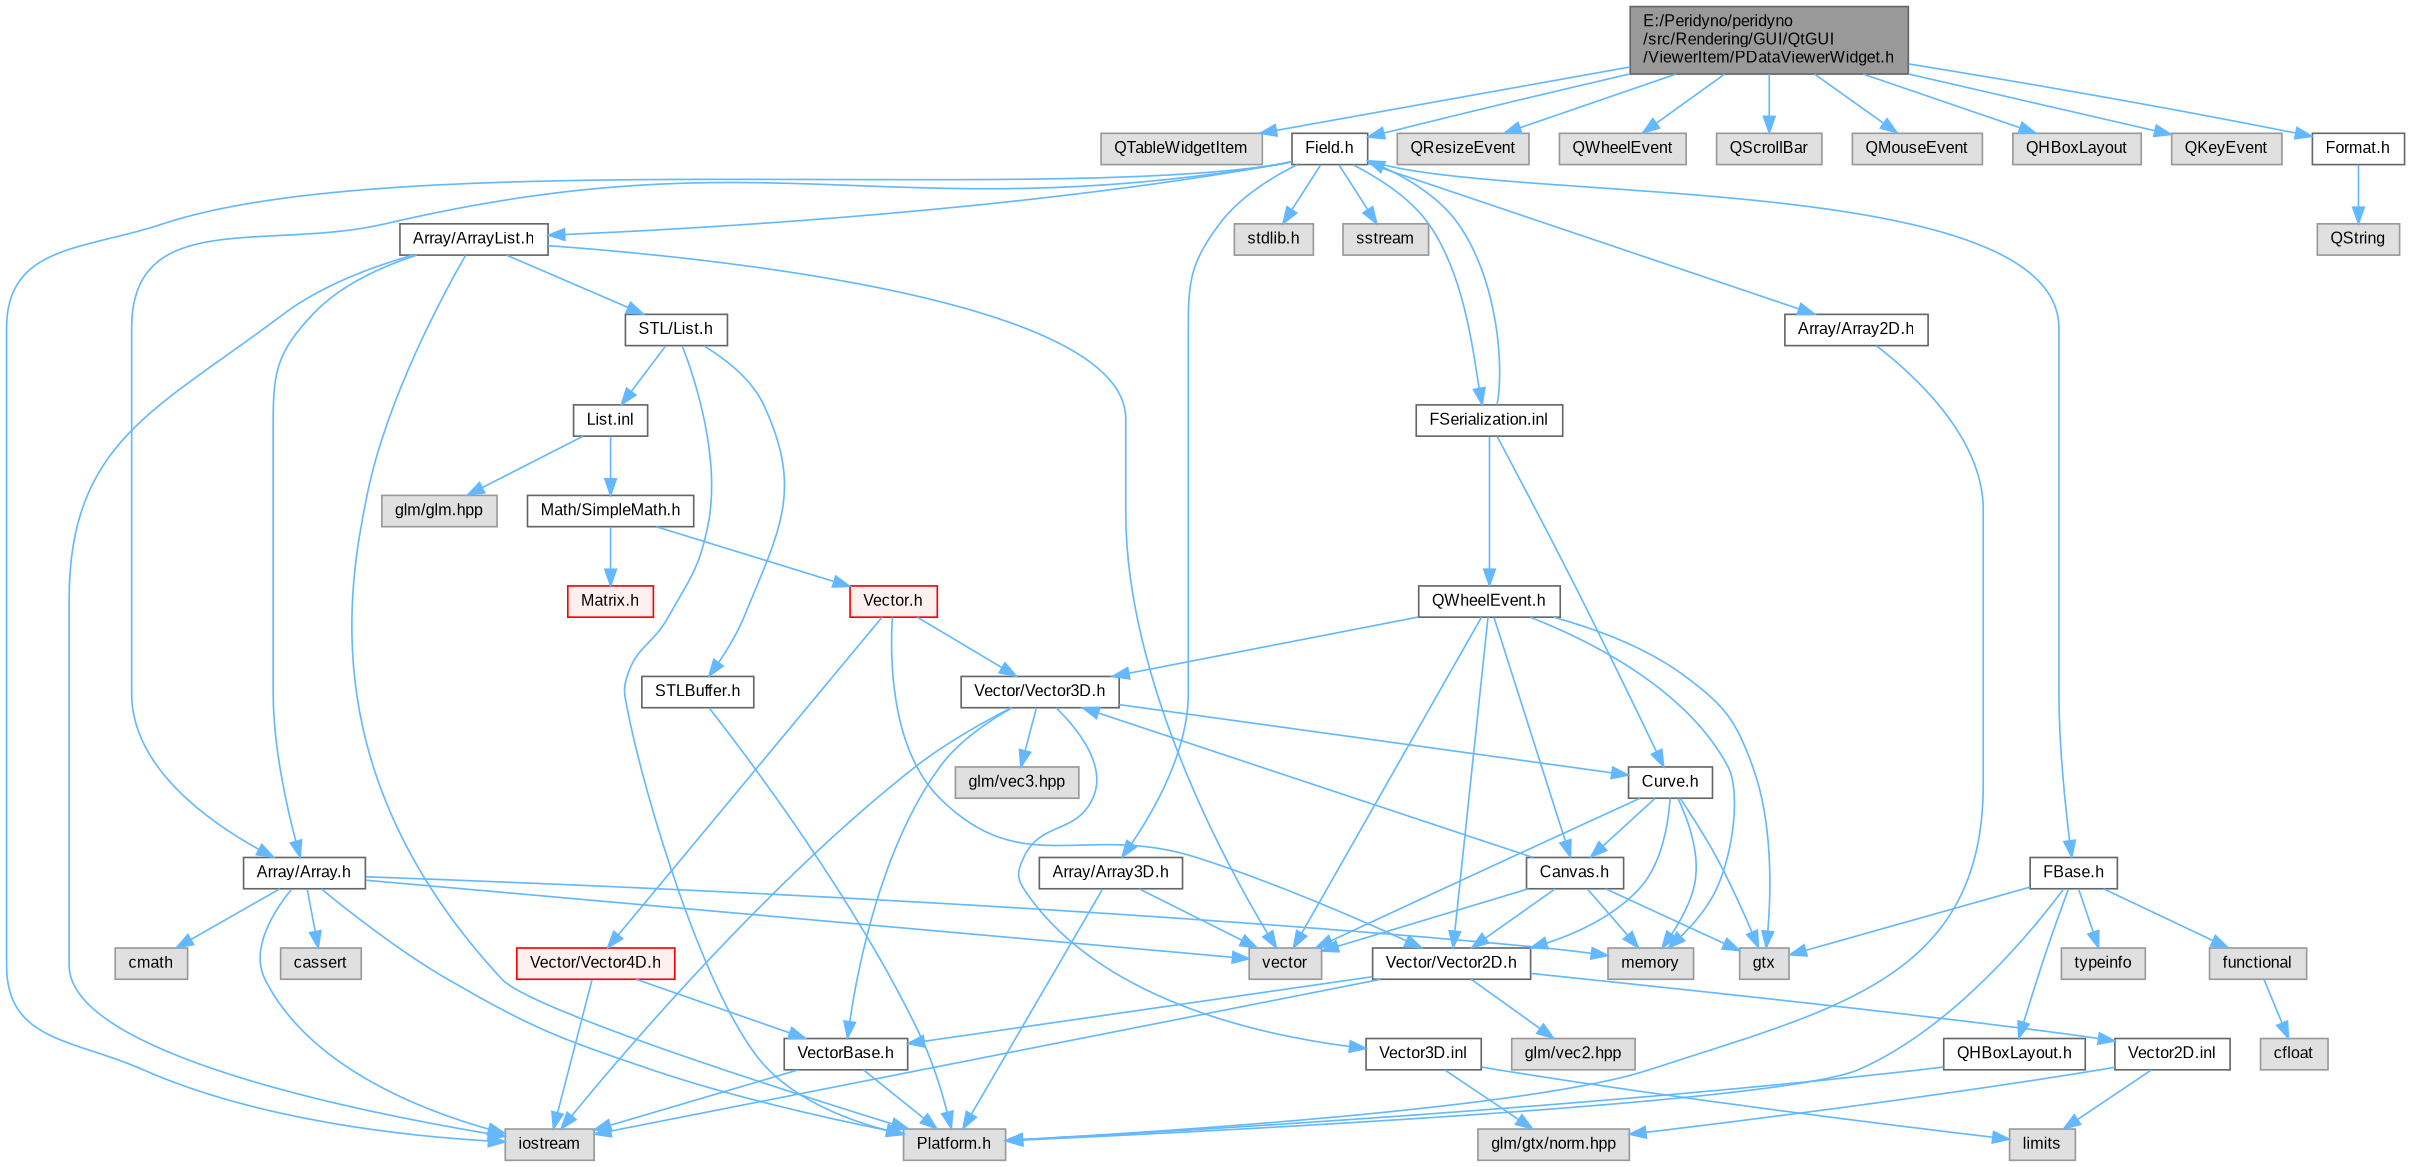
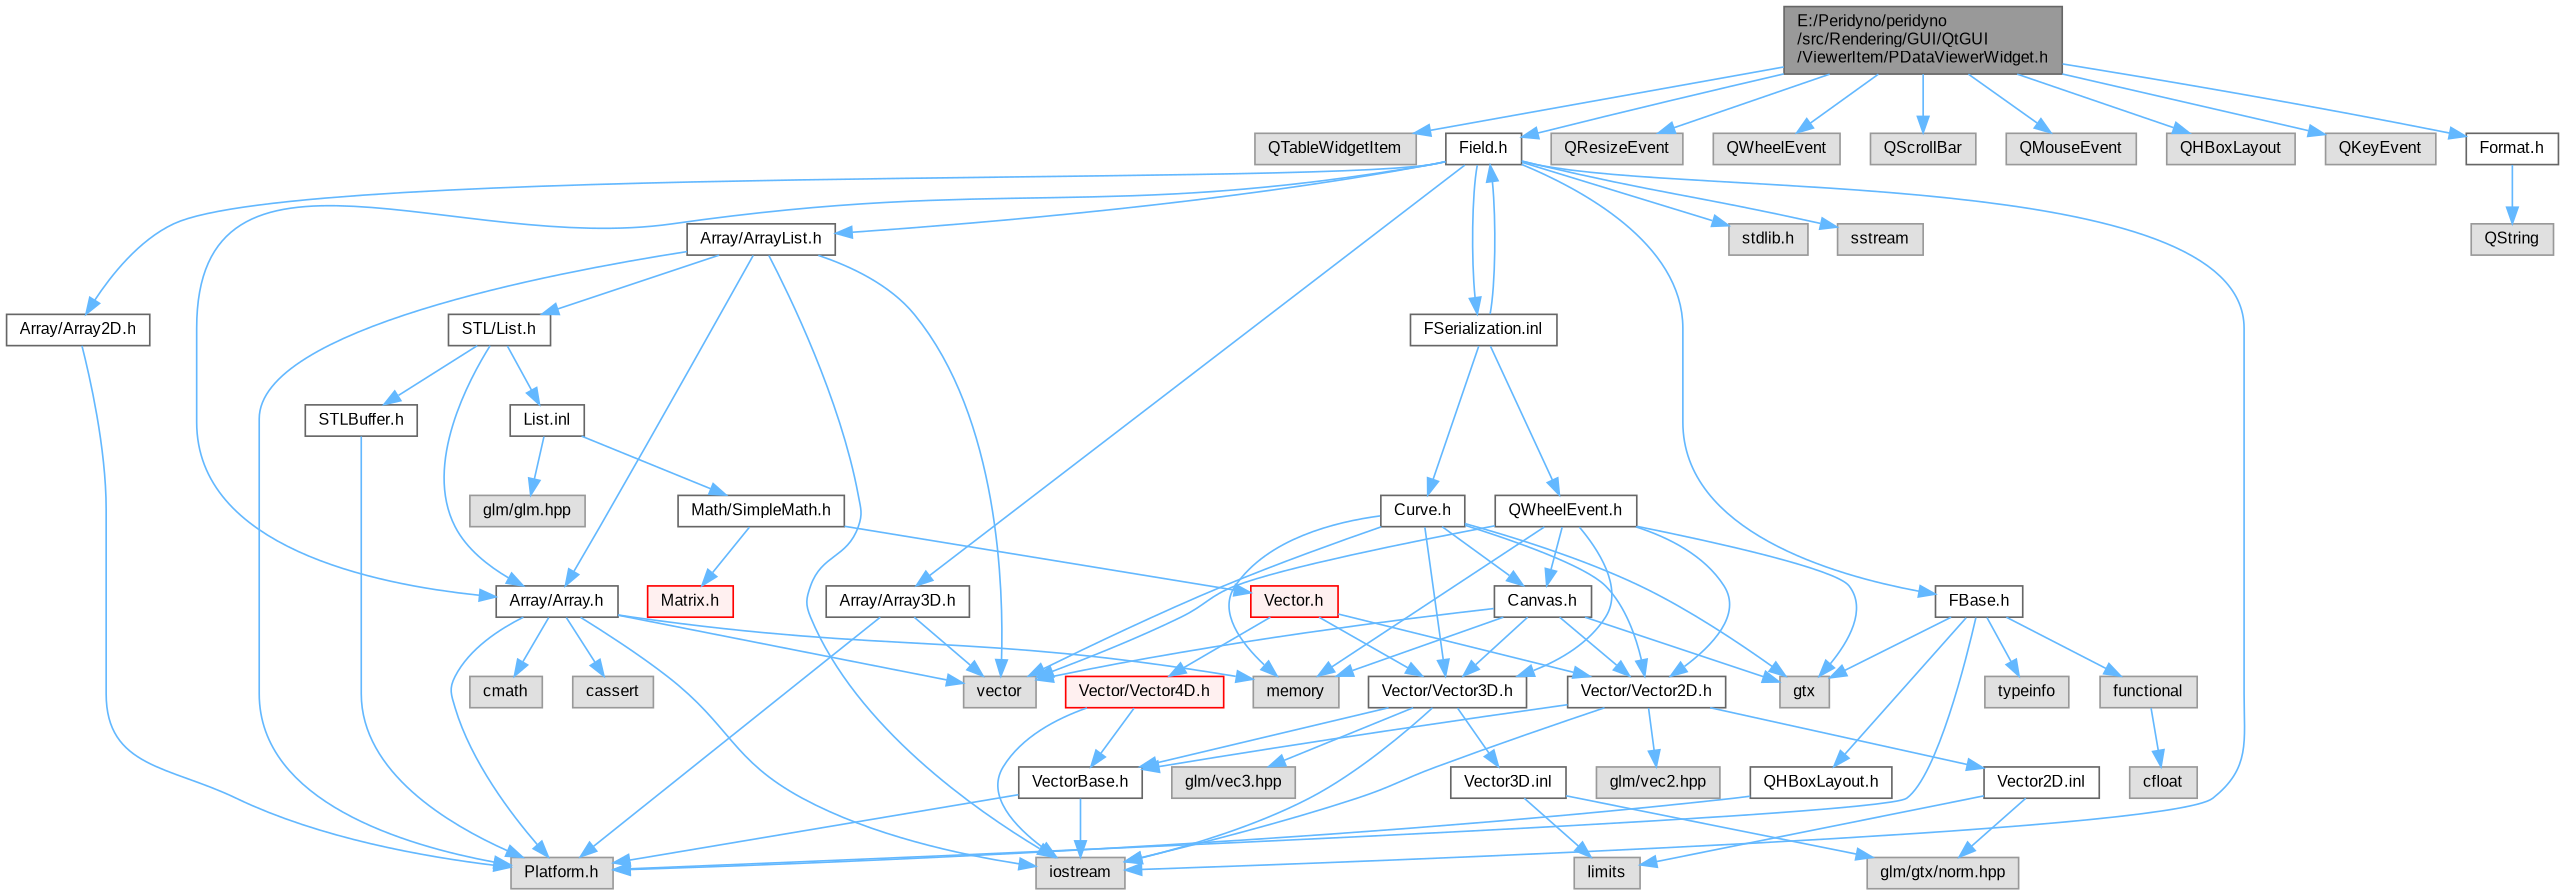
(1366, 739) -> (1433, 587)
(643, 775) -> (445, 470)
